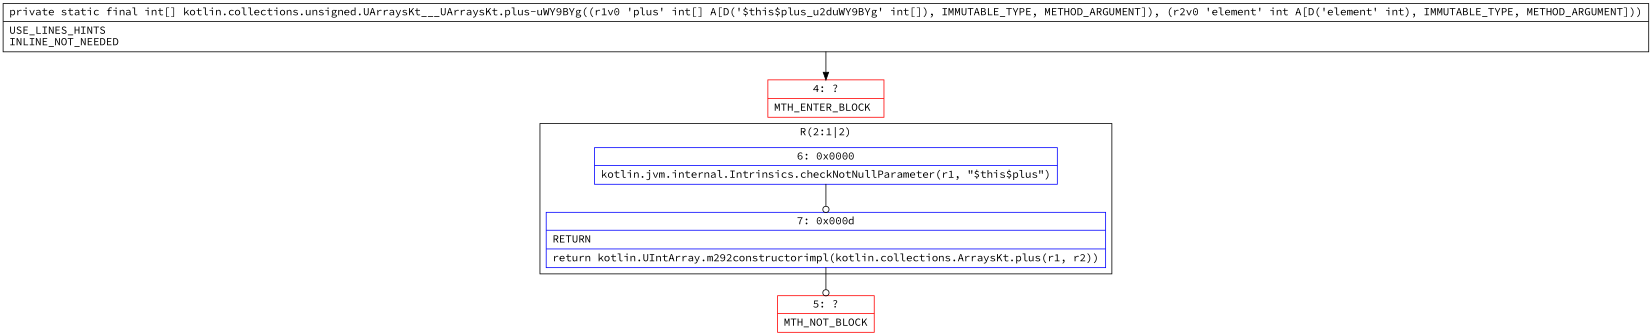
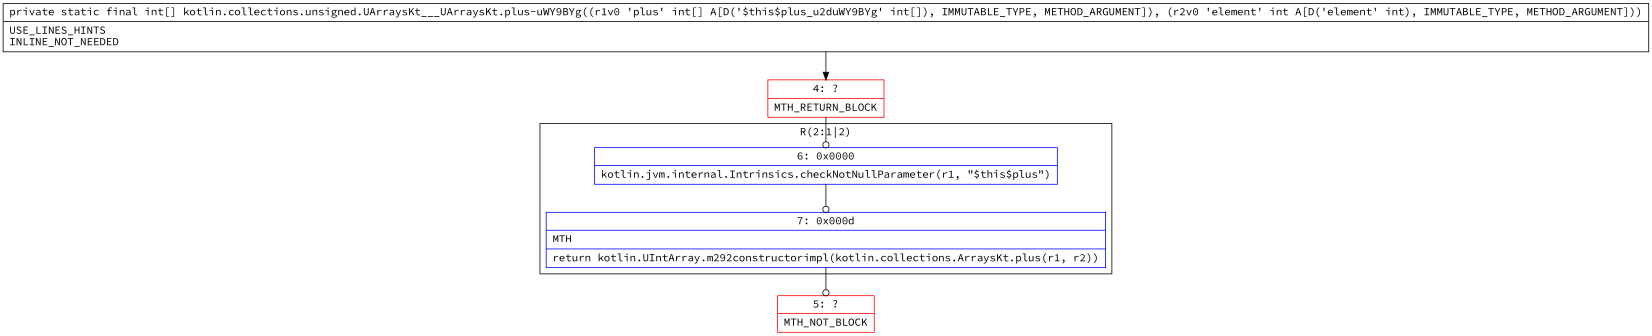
(822, 108) -> (826, 108)
none -> (826, 129)
(572, 239) -> (562, 239)
